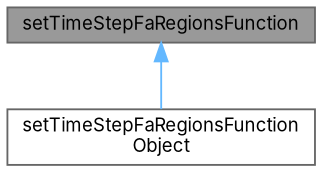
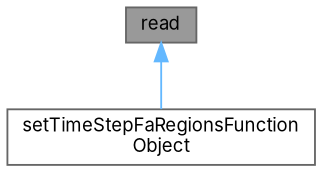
(161, 25) -> (161, 25)
